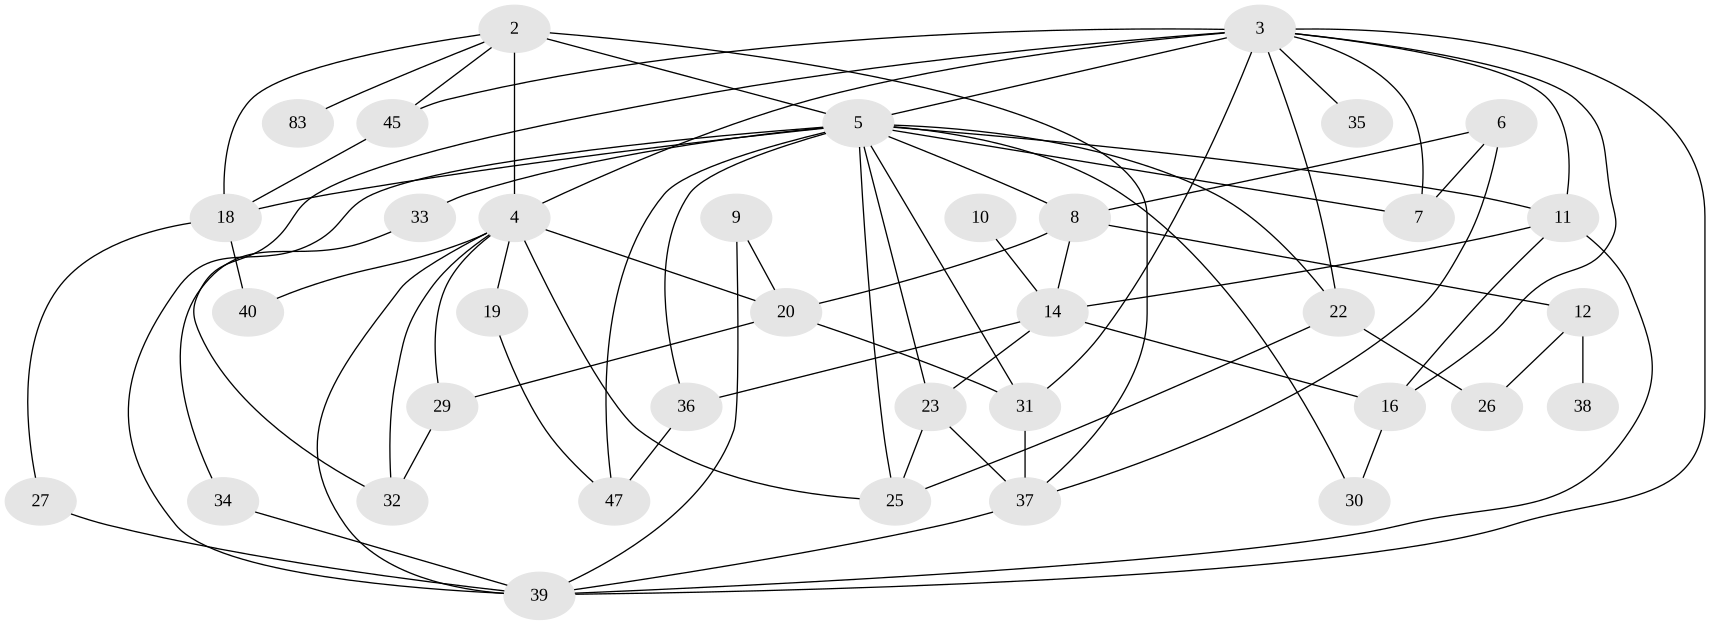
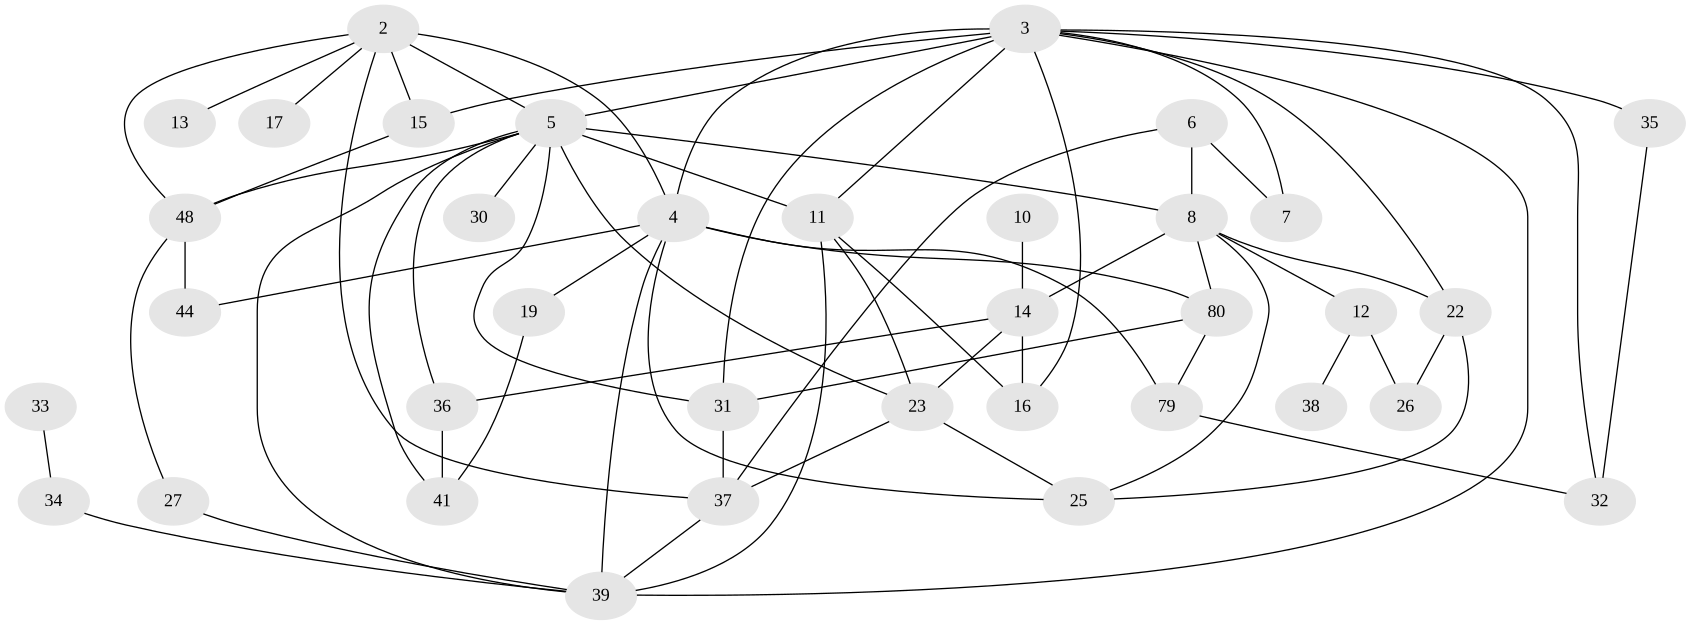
none -> (274, 123)
(298, 123) -> (180, 123)
(392, 123) -> (419, 123)
(1129, 160) -> (1324, 265)
(1089, 163) -> none
(576, 166) -> none
(226, 218) -> (185, 218)
(736, 218) -> none
(1287, 274) -> (879, 308)
(248, 312) -> (185, 312)
(786, 312) -> (1217, 312)
(871, 313) -> (1248, 388)
(404, 340) -> (1625, 312)
(442, 407) -> (1167, 407)
(1372, 454) -> none
(614, 501) -> (442, 501)
